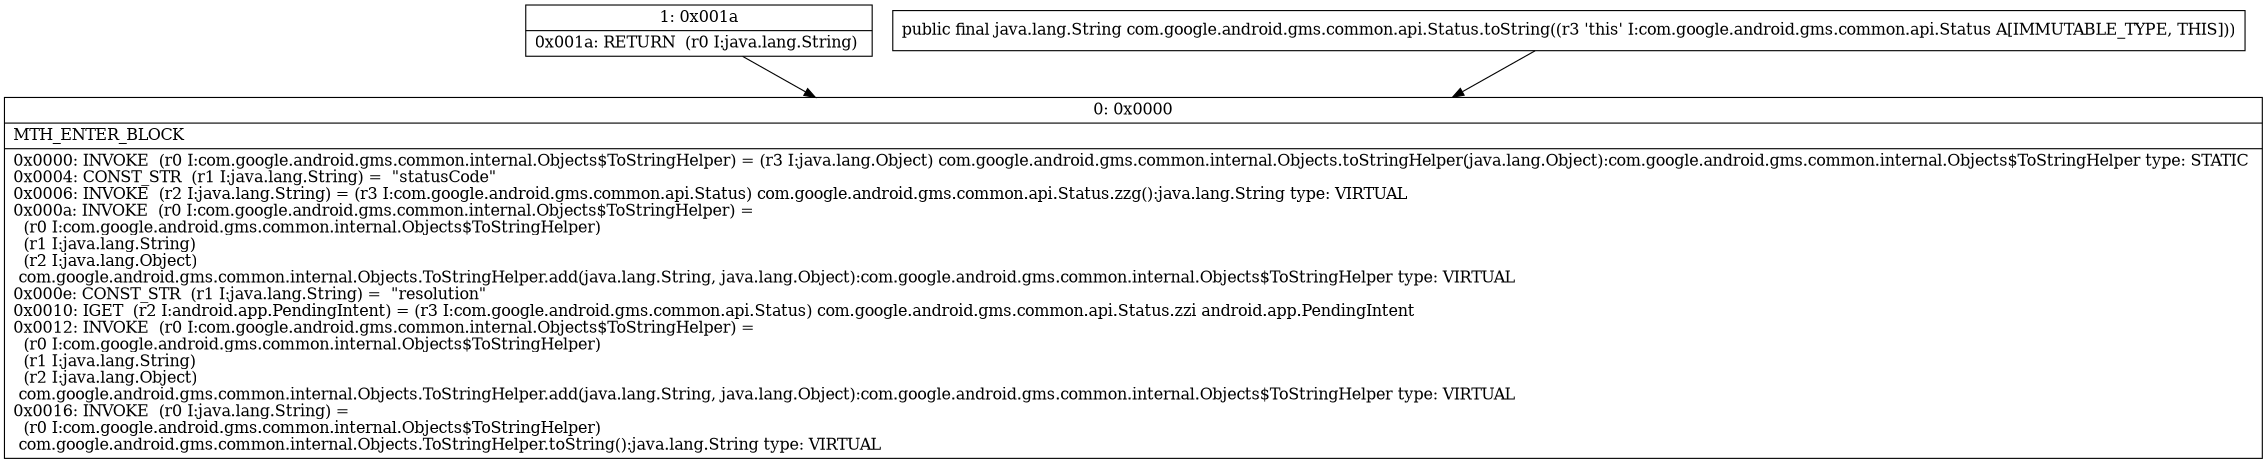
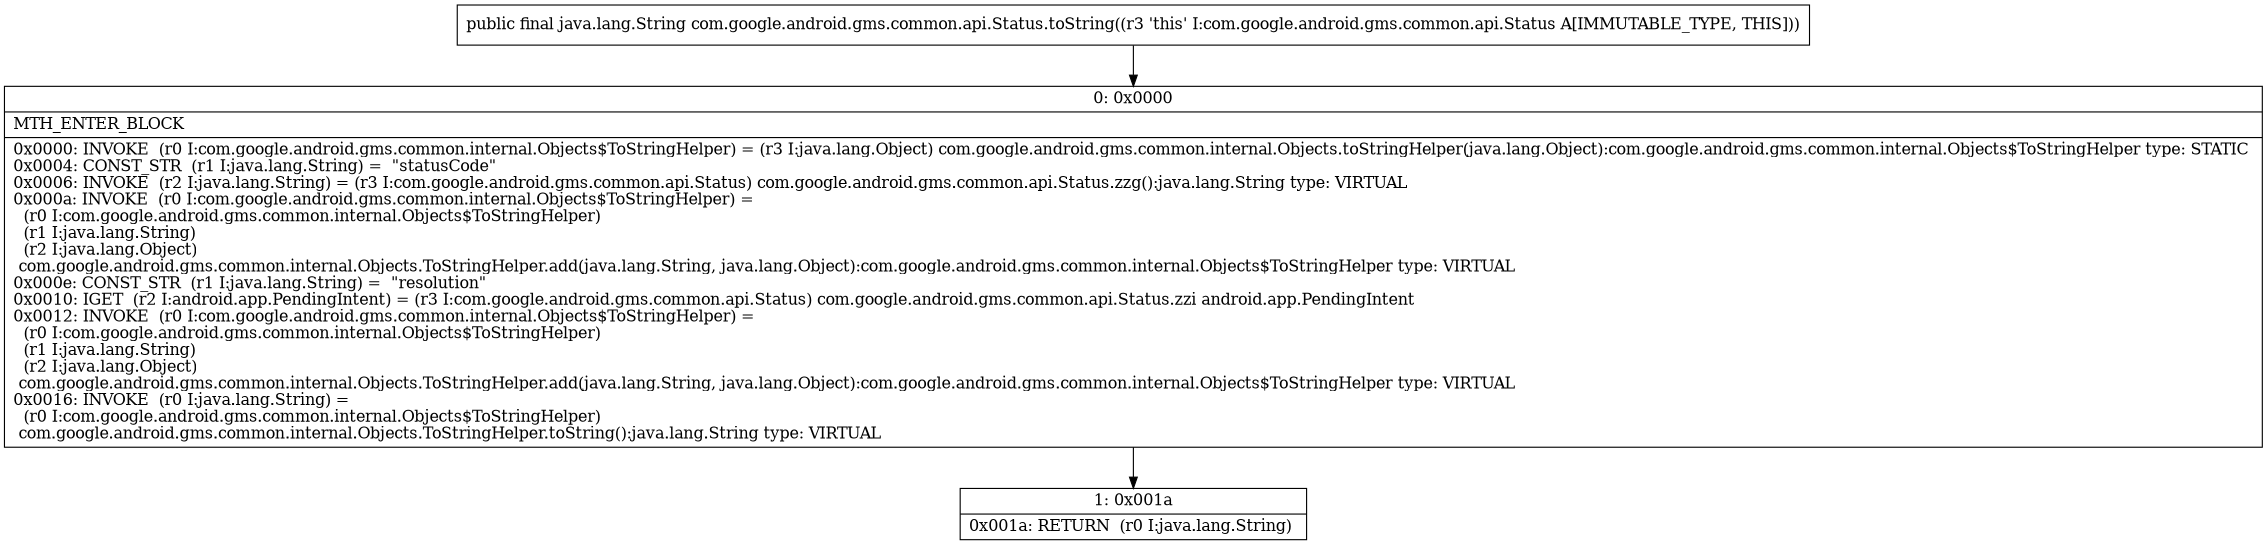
(774, 74) -> (1133, 462)
